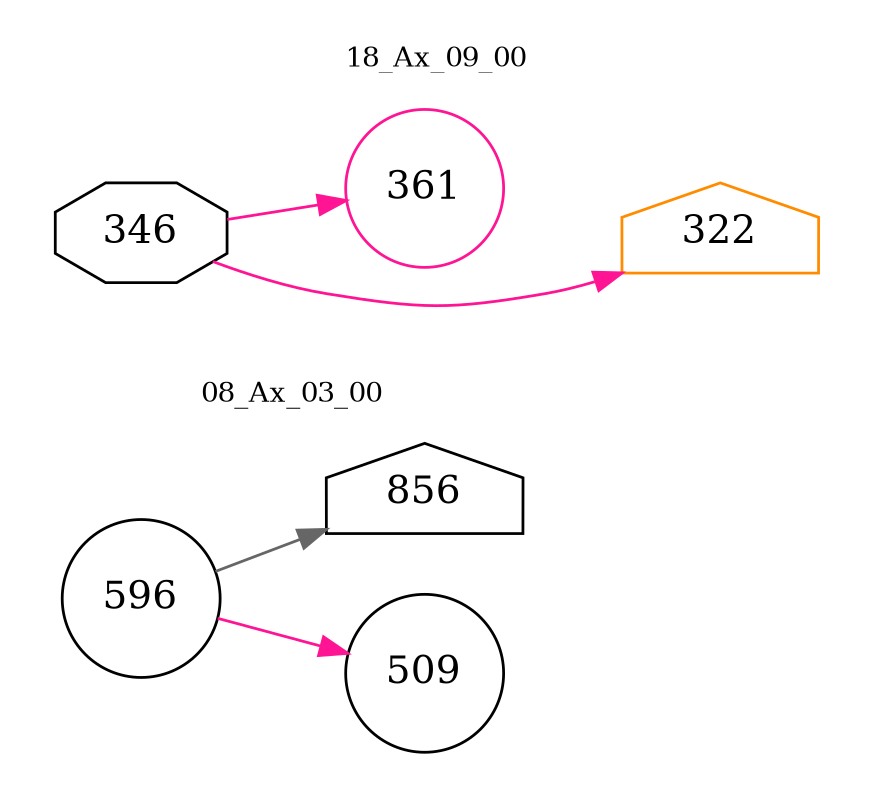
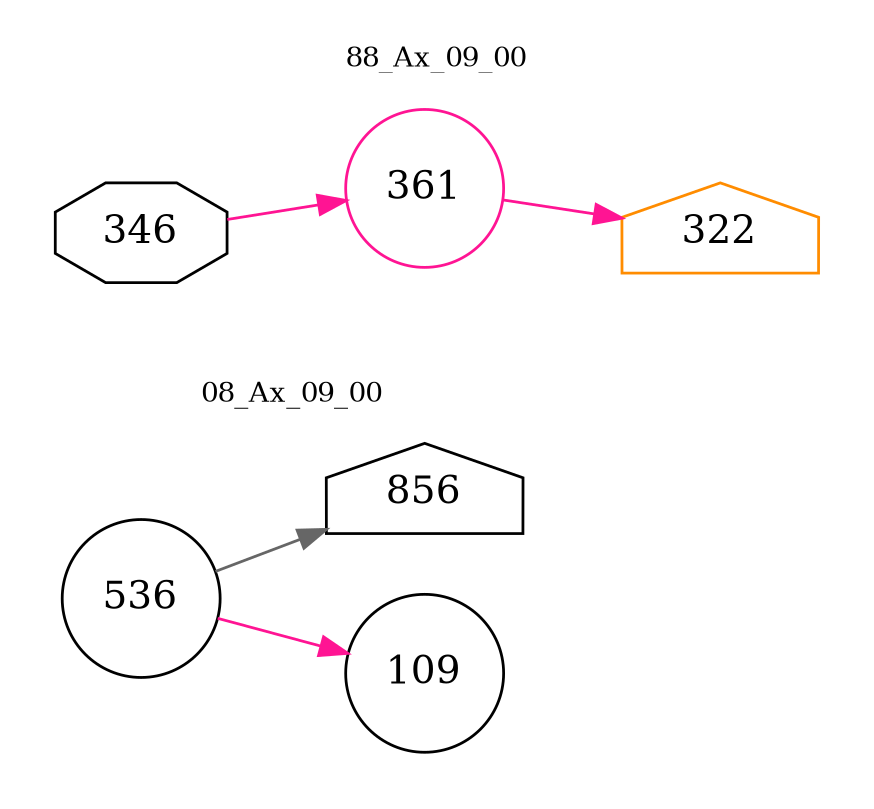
(437, 60) -> (437, 60)
(402, 304) -> (549, 207)
(292, 395) -> (292, 395)
(141, 598) -> (141, 598)
(425, 673) -> (425, 673)
